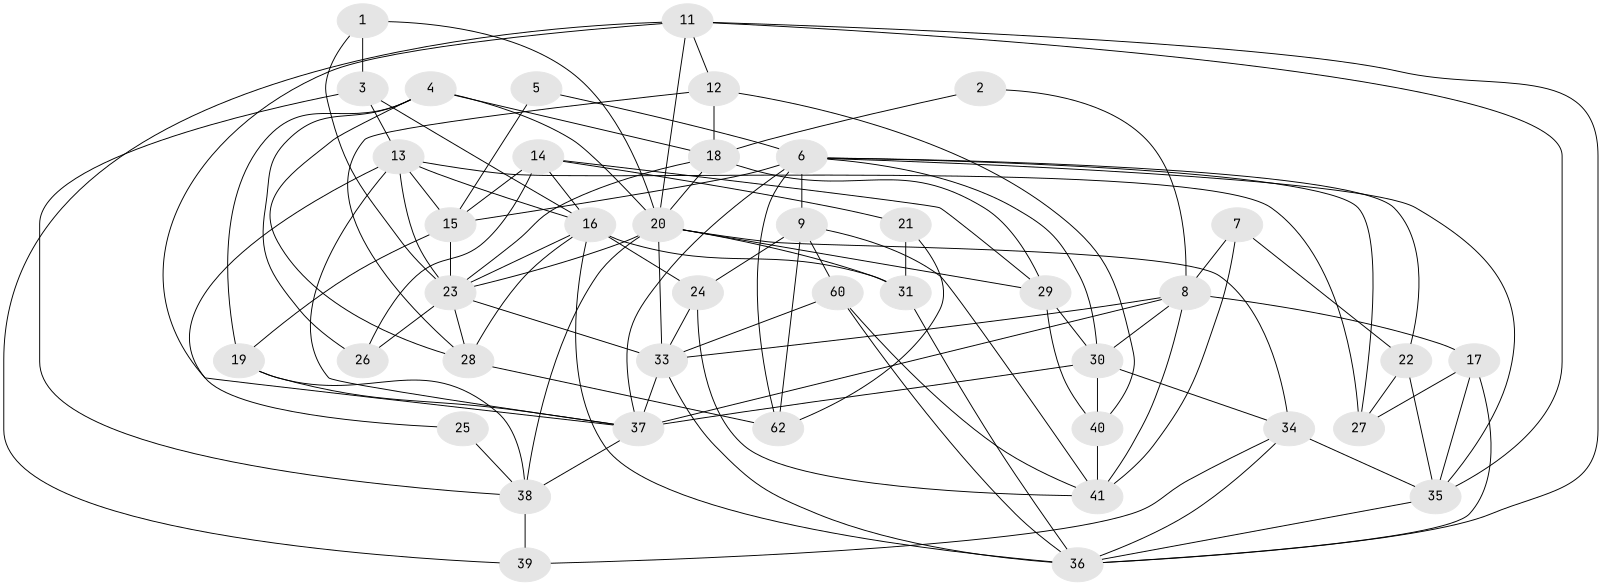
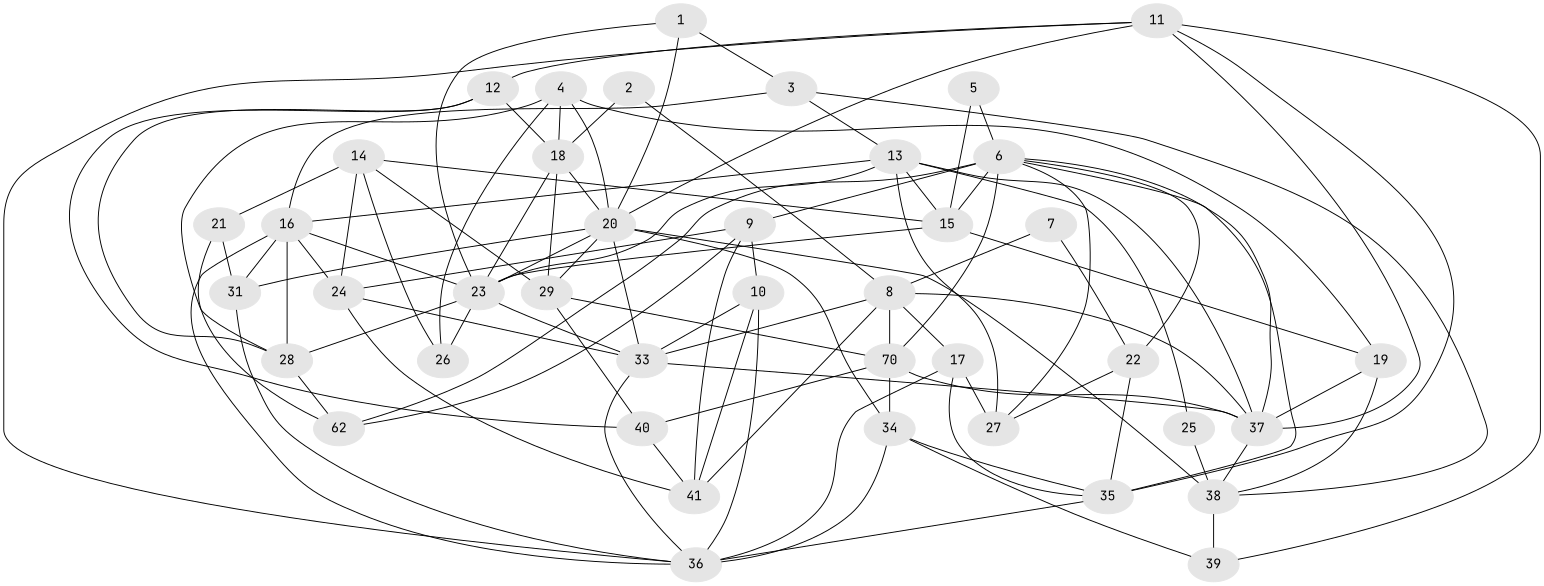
(564, 191) -> (349, 225)
(838, 293) -> (758, 293)
(1097, 361) -> (890, 361)
(1196, 374) -> none
